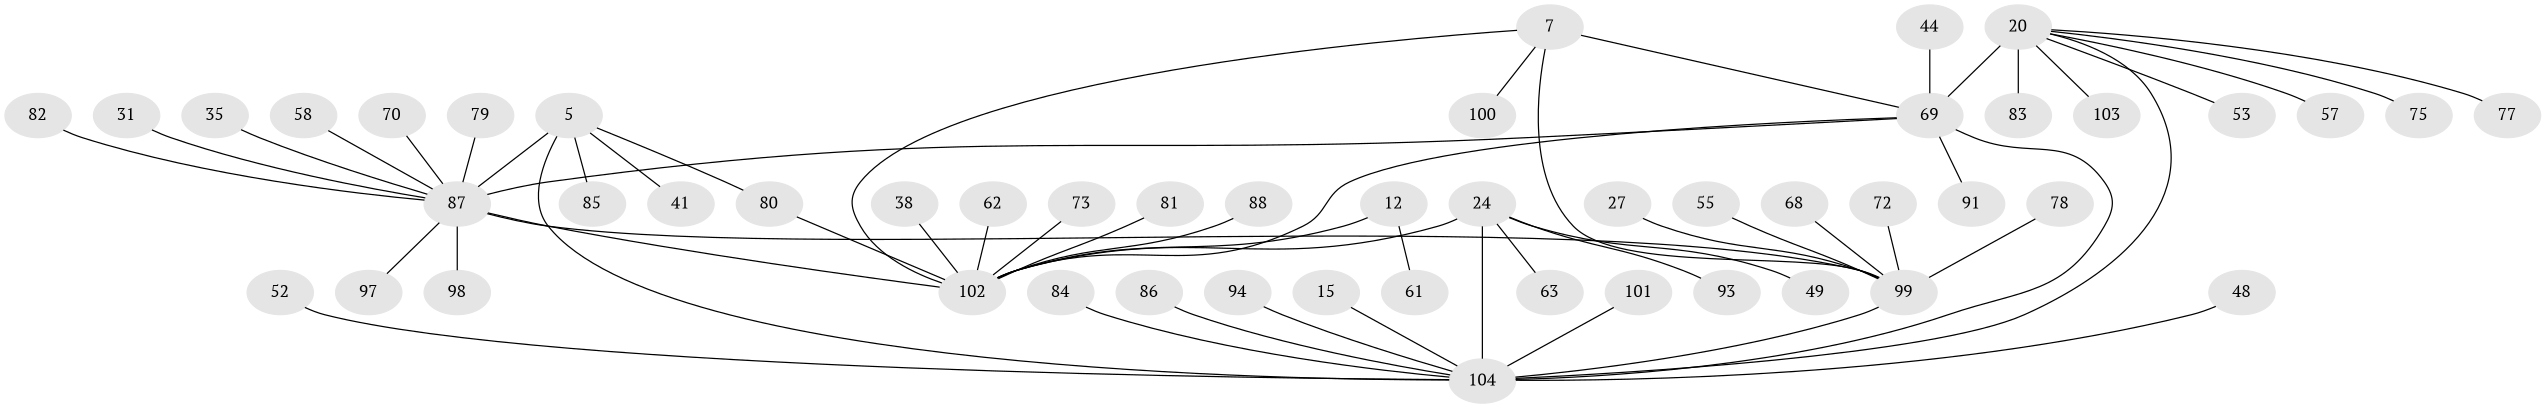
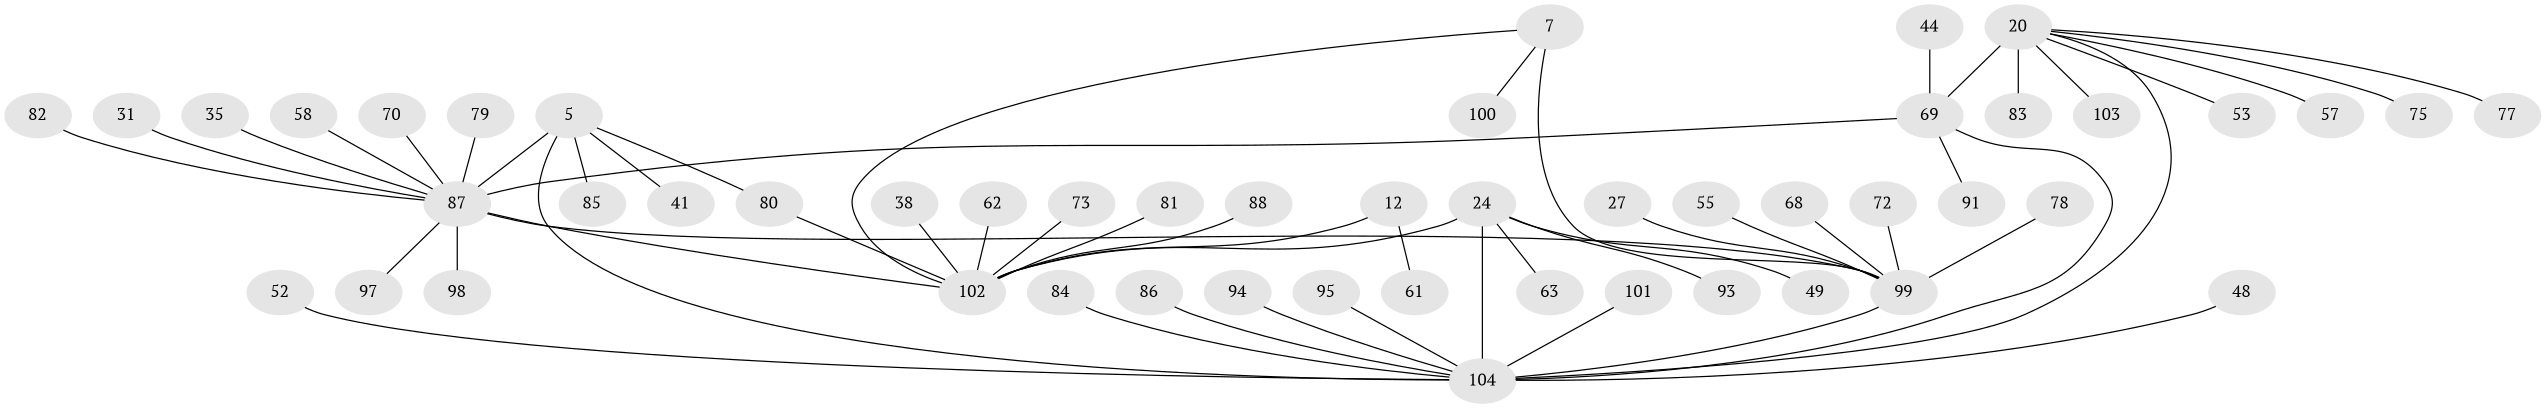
(1740, 71) -> none
(1434, 159) -> none
(1326, 293) -> (1326, 293)
